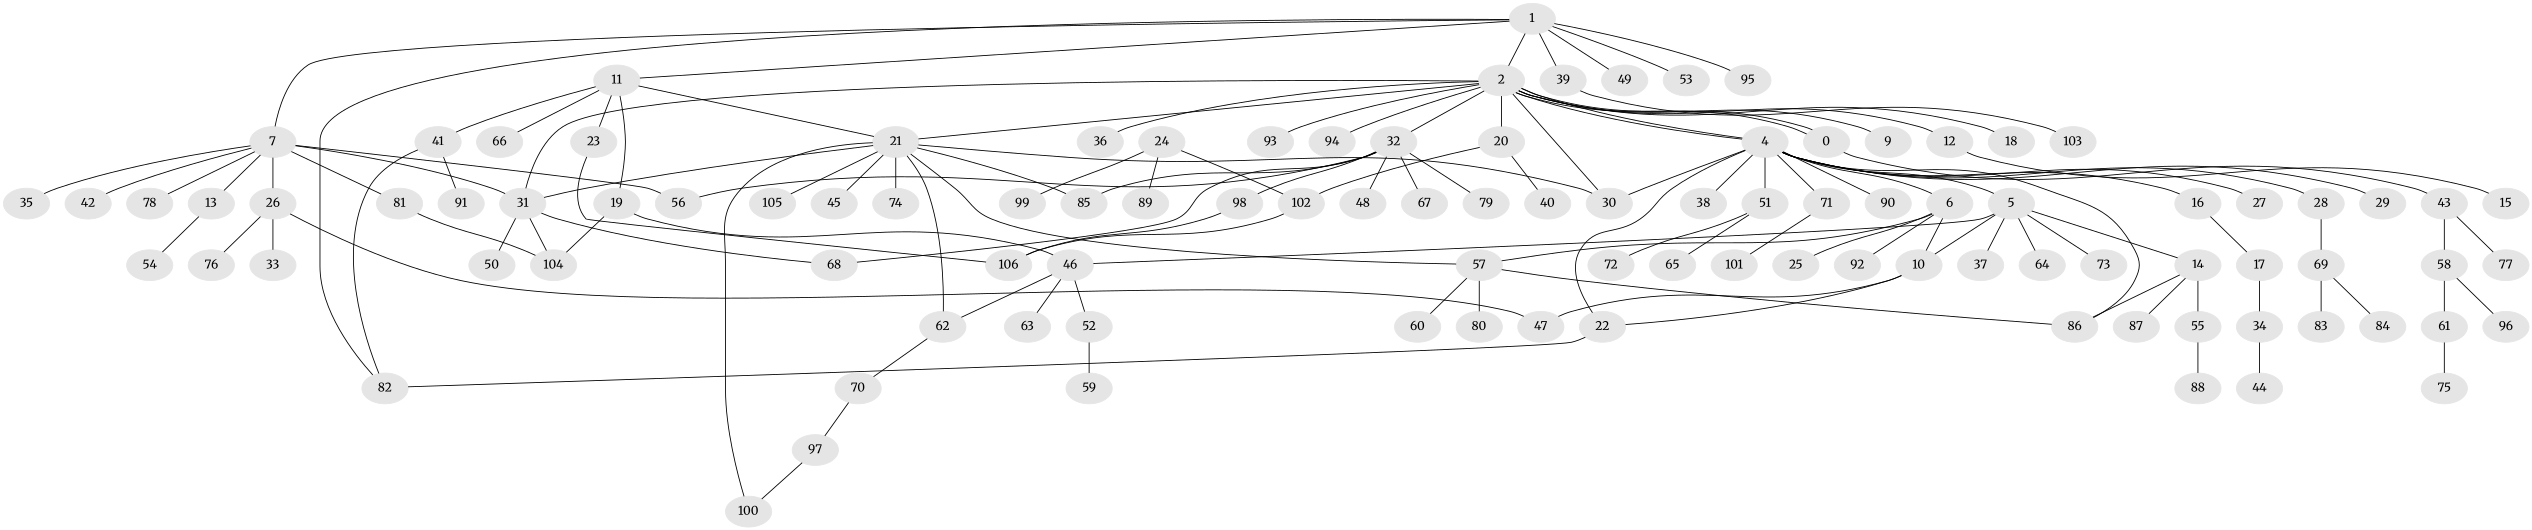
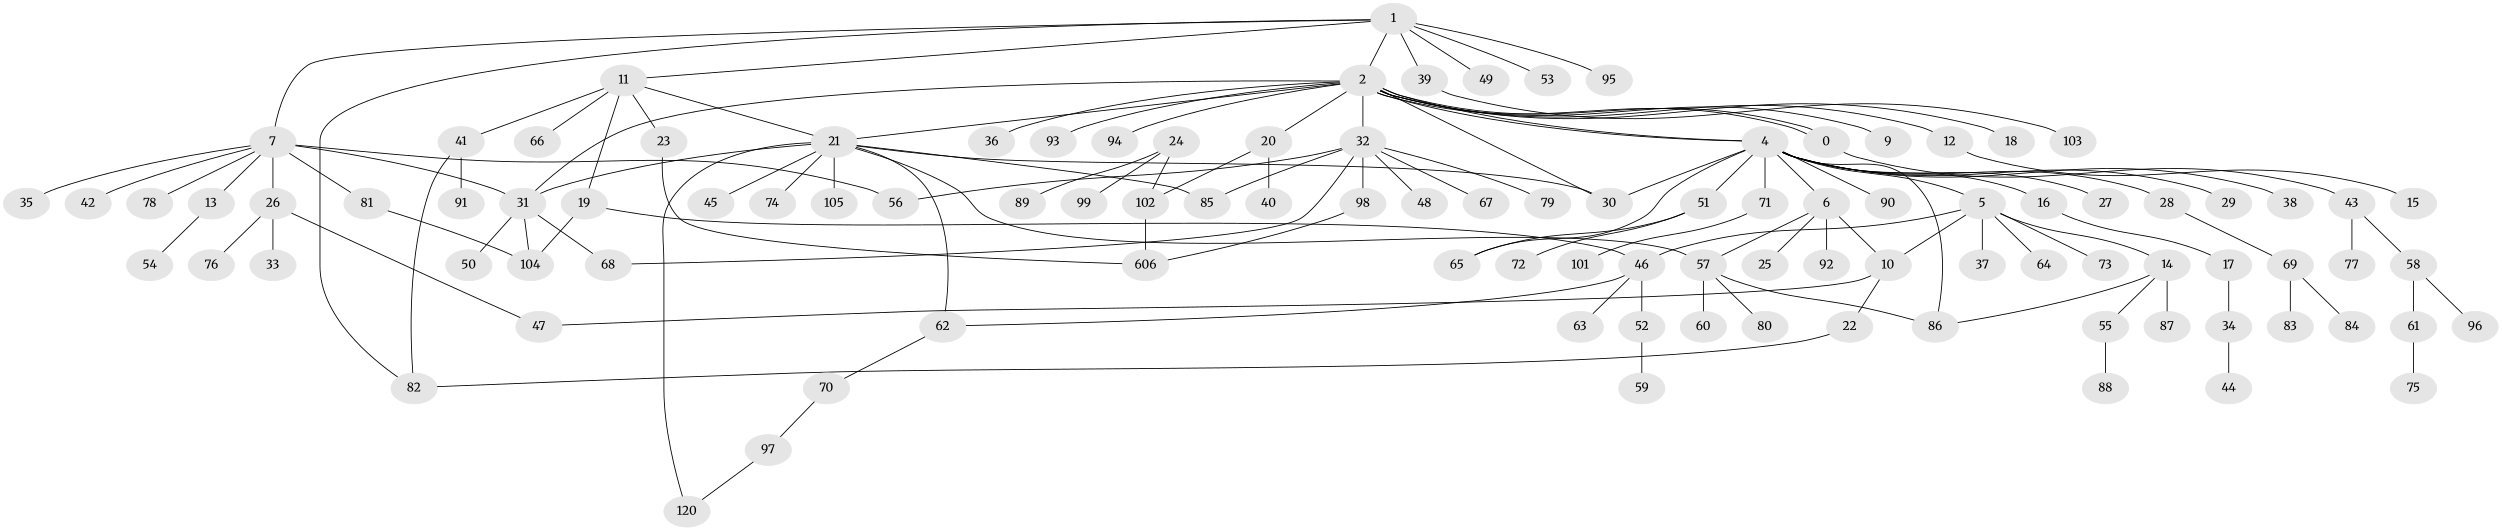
(1636, 221) -> (1634, 222)
(1009, 265) -> (1146, 265)
(749, 512) -> (687, 512)
